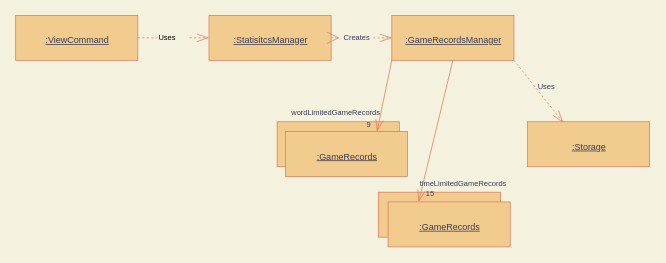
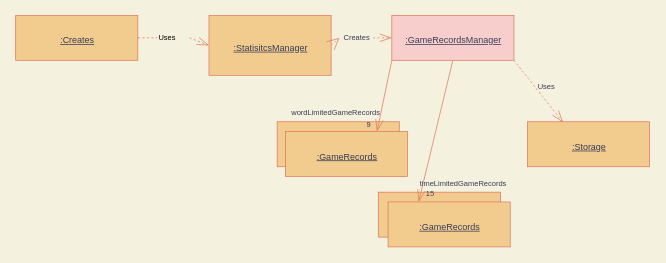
(77, 38) -> (77, 38)
(270, 38) -> (270, 45)
(453, 38) -> (453, 38)
